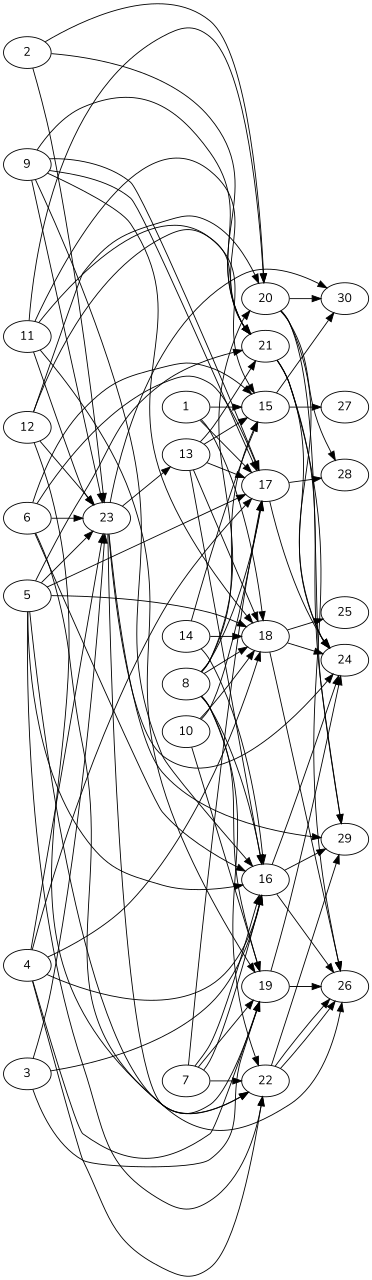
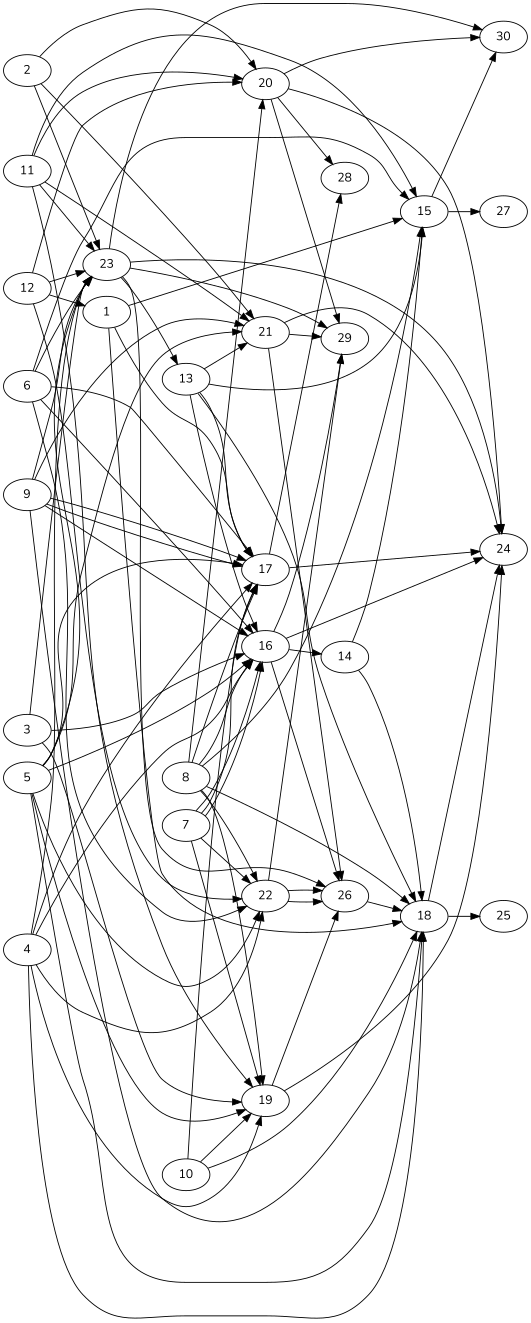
(133, 258) -> (64, 299)
(243, 748) -> (301, 651)
(304, 807) -> (380, 905)
